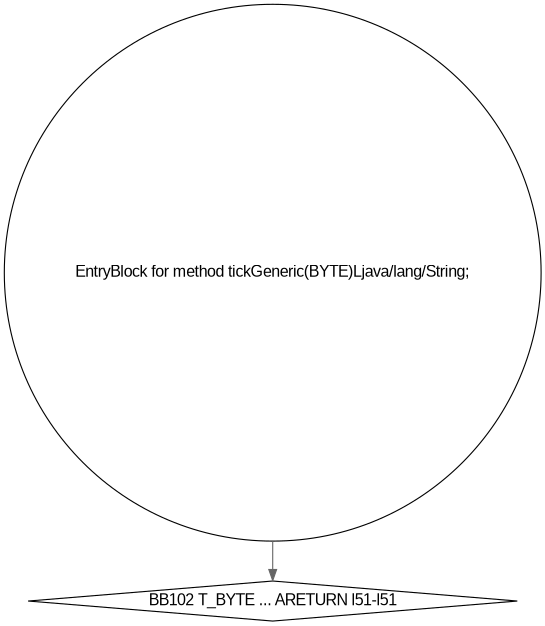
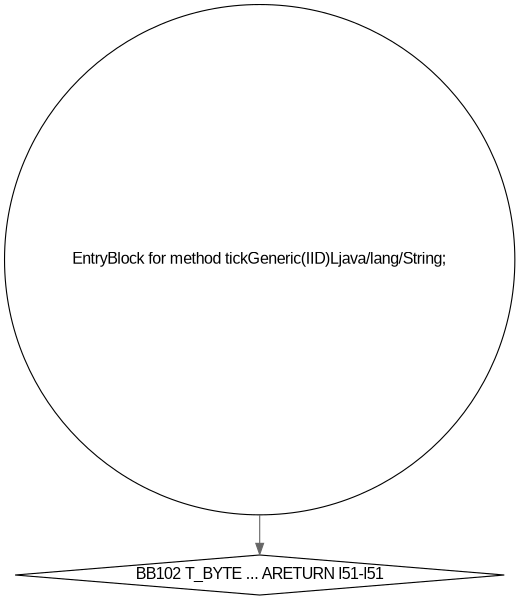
(273, 273) -> (260, 260)
